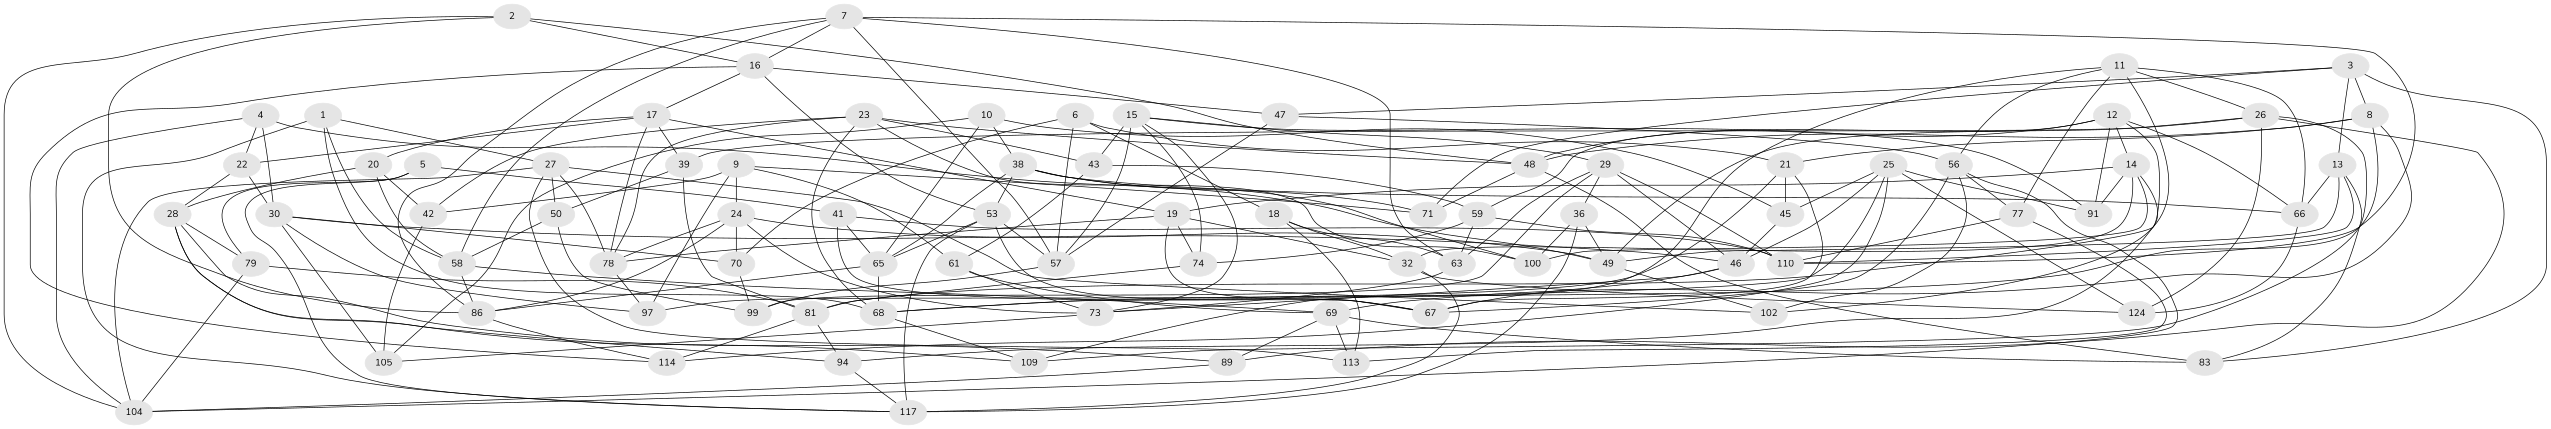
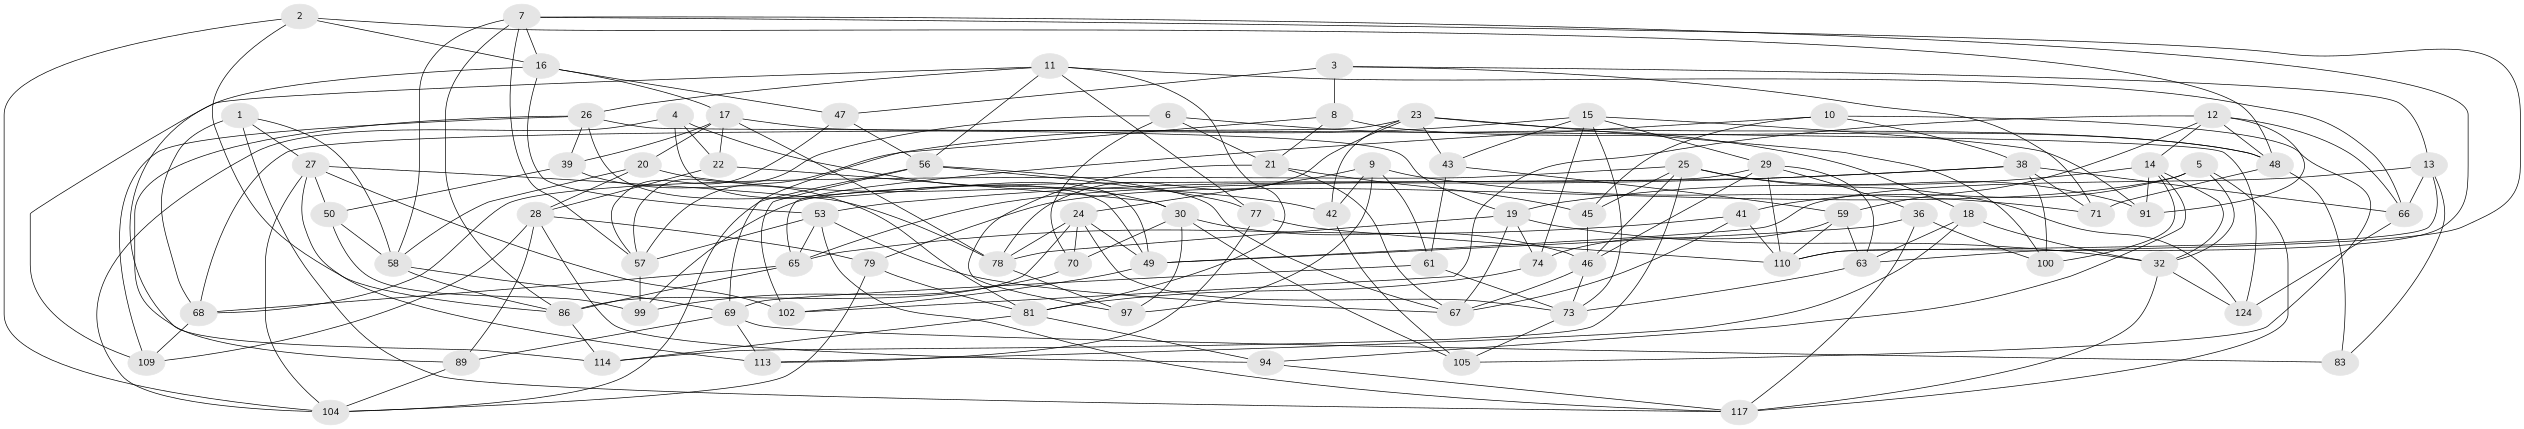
none -> (2230, 229)
(2540, 278) -> none
(1920, 286) -> none
